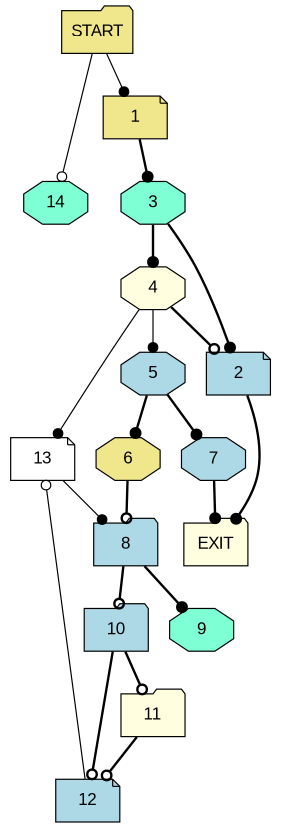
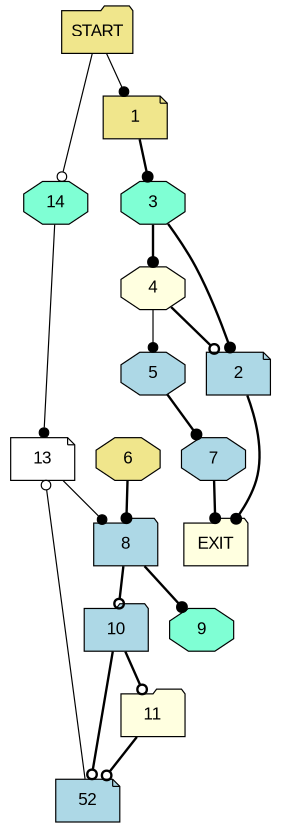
(99, 369) -> (49, 326)
(142, 412) -> none
(127, 497) -> (127, 497)
(88, 801) -> (88, 801)
